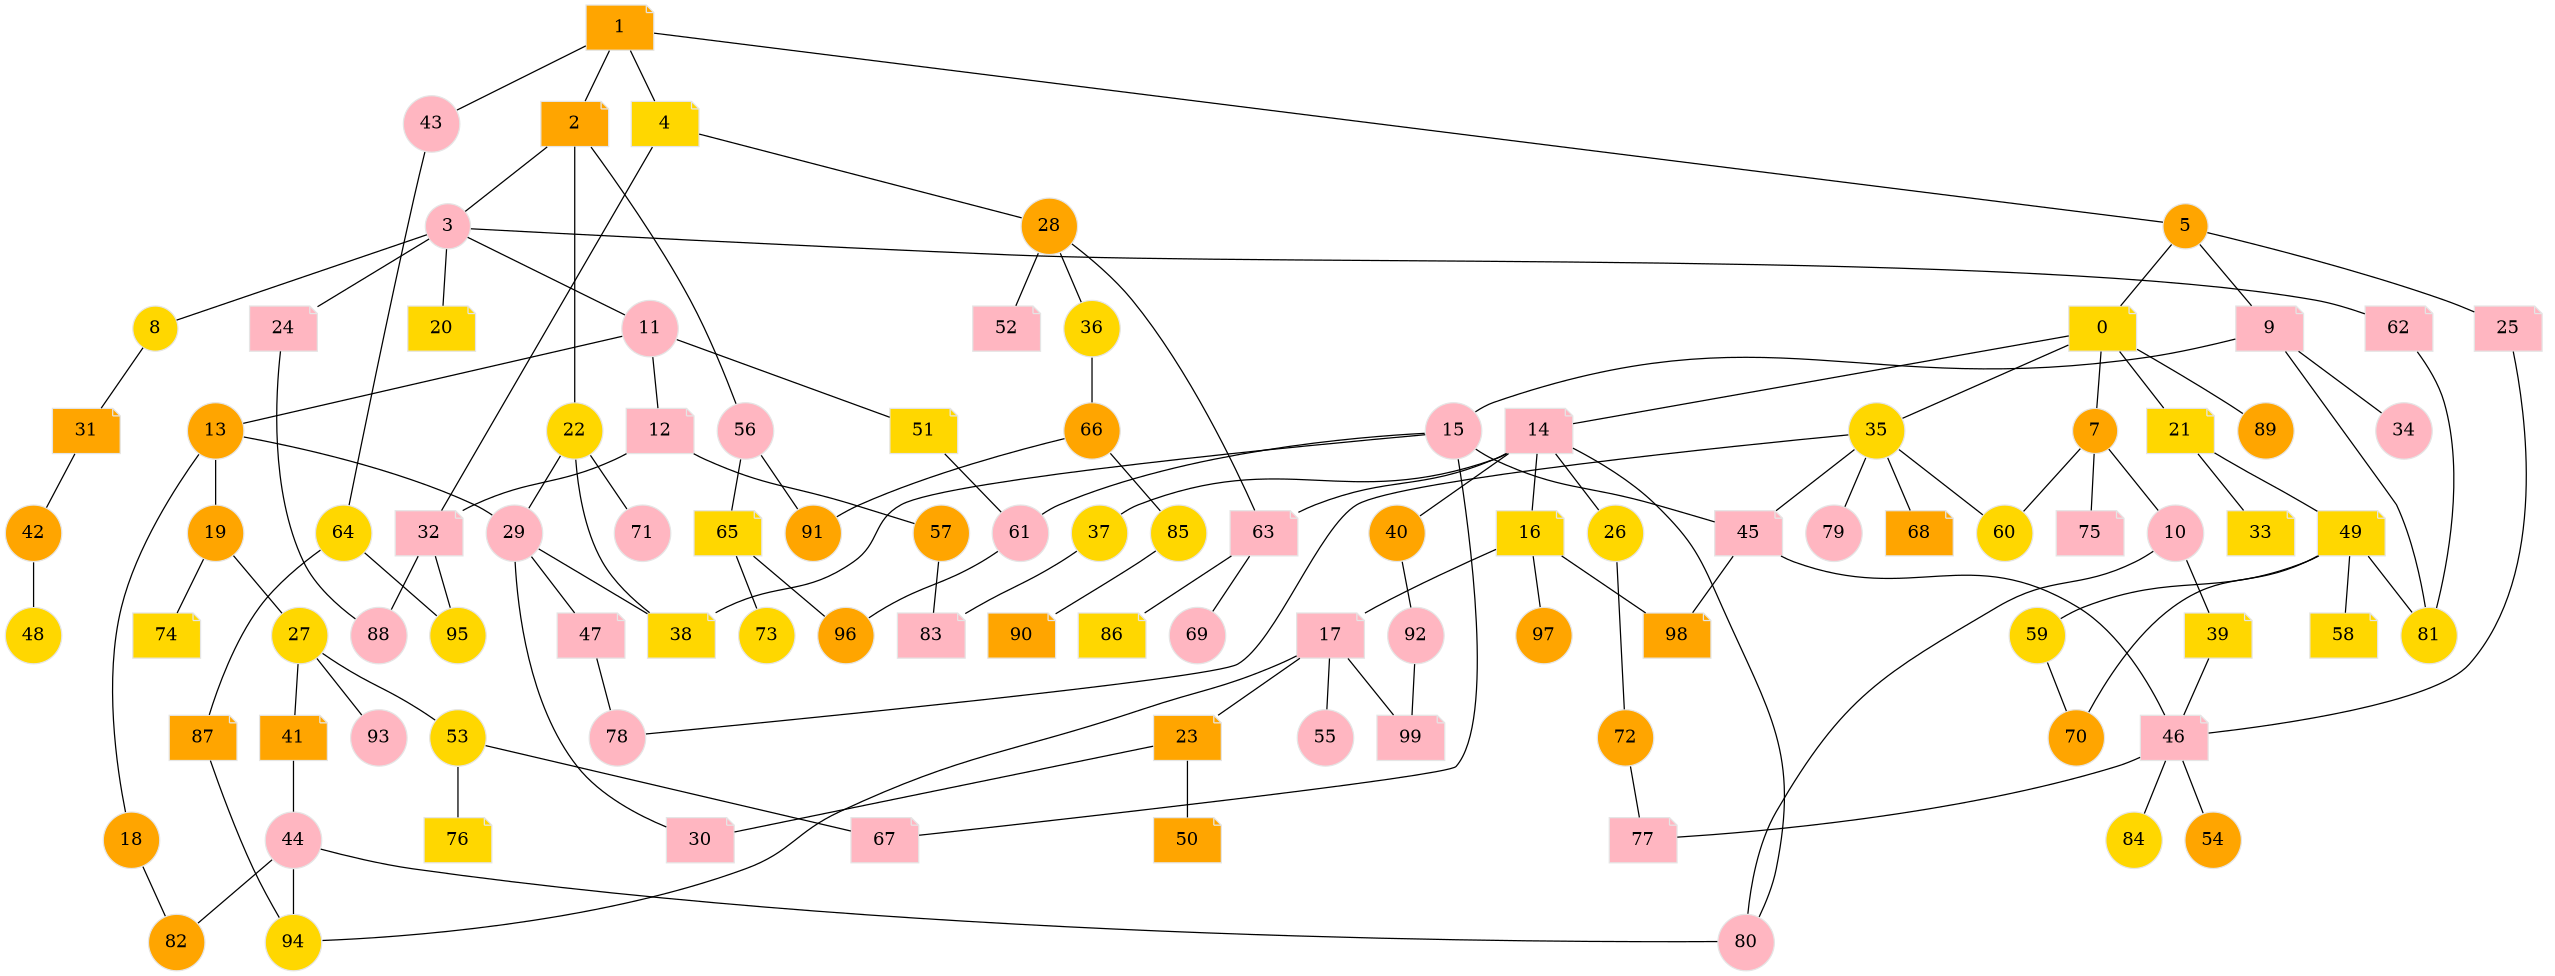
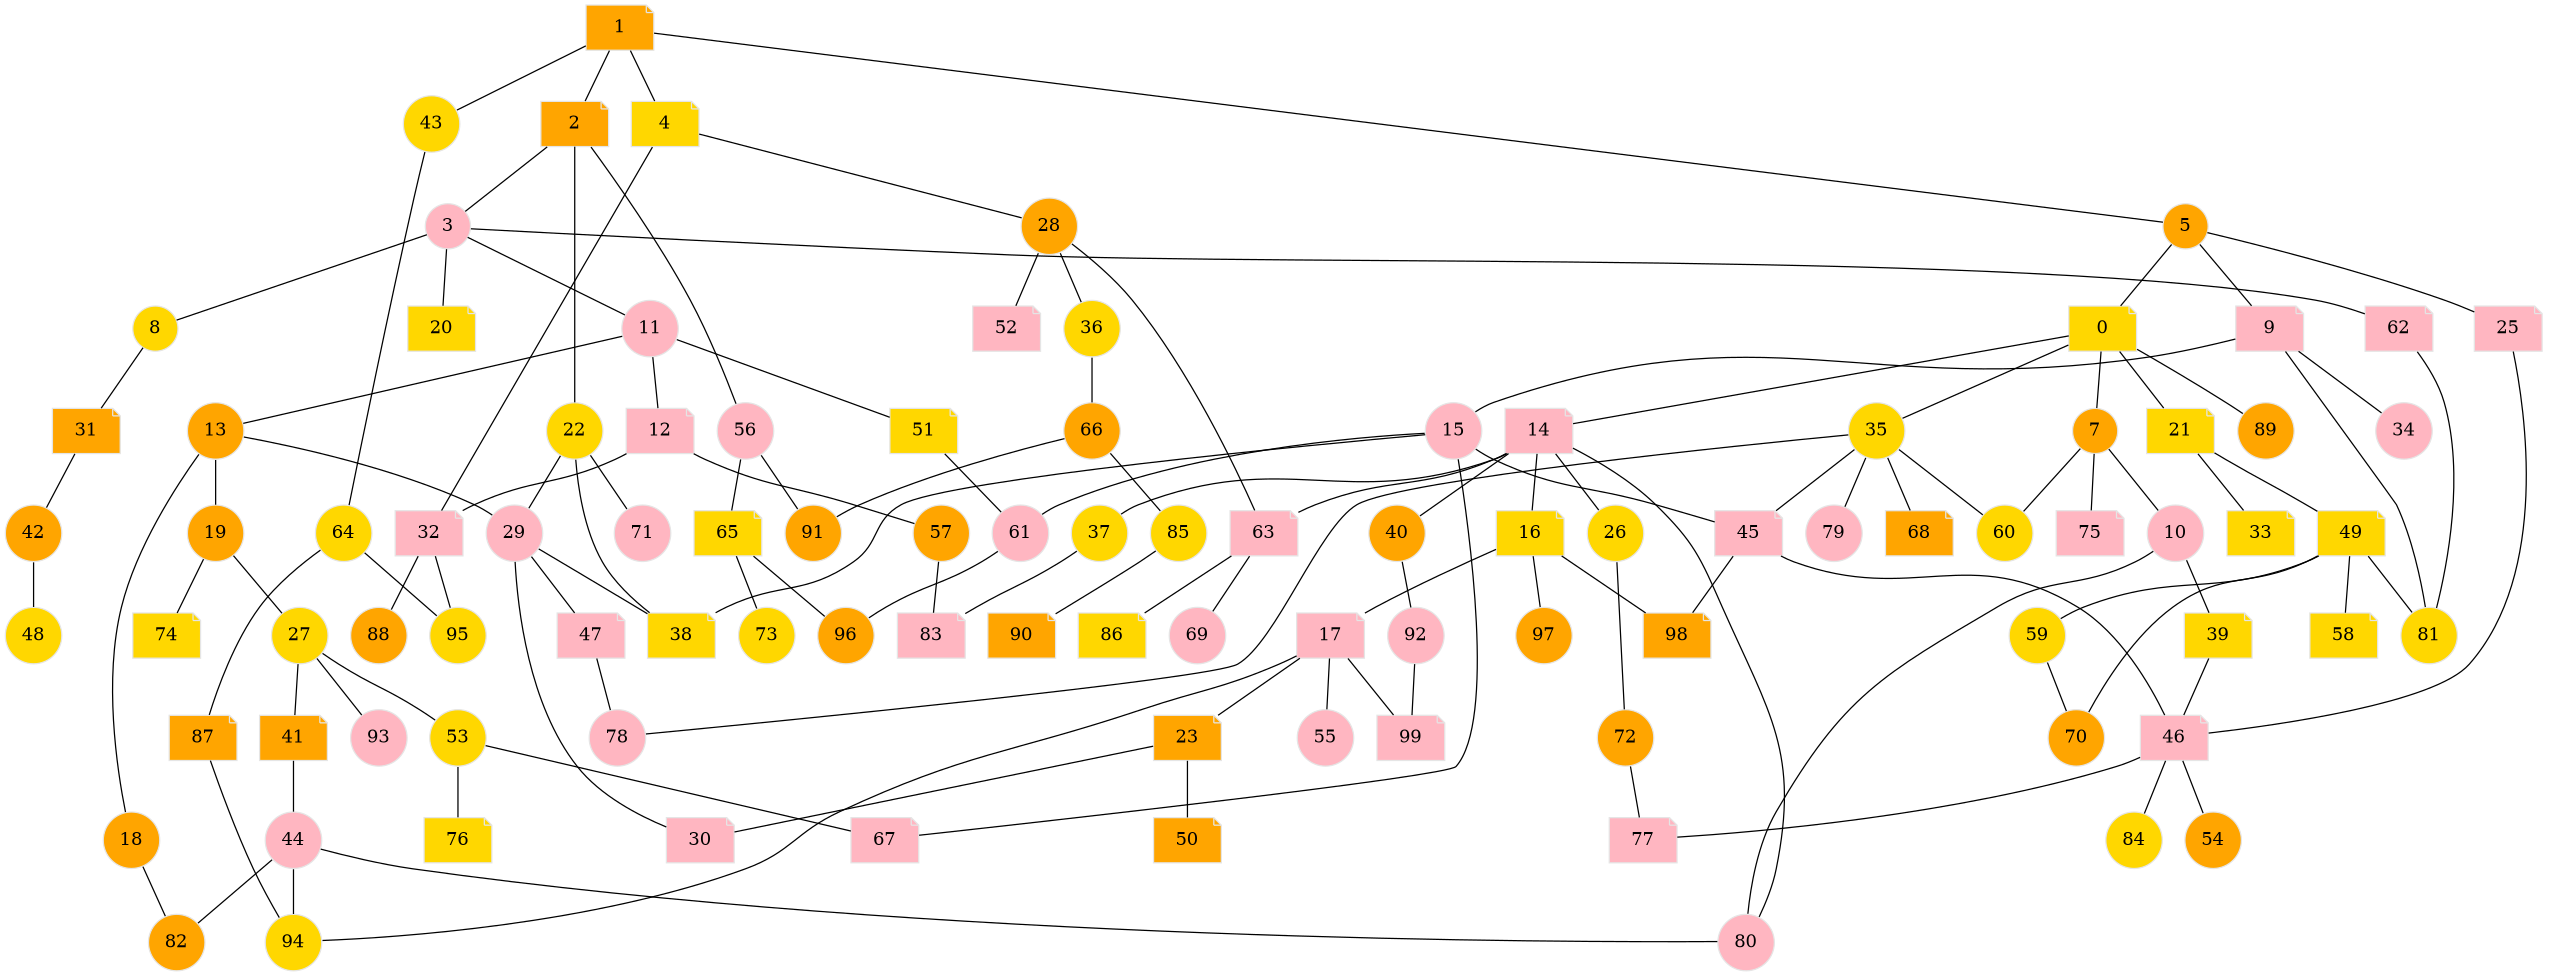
(432, 124) -> (432, 124)
(283, 329) -> none
(379, 636) -> (379, 636)
